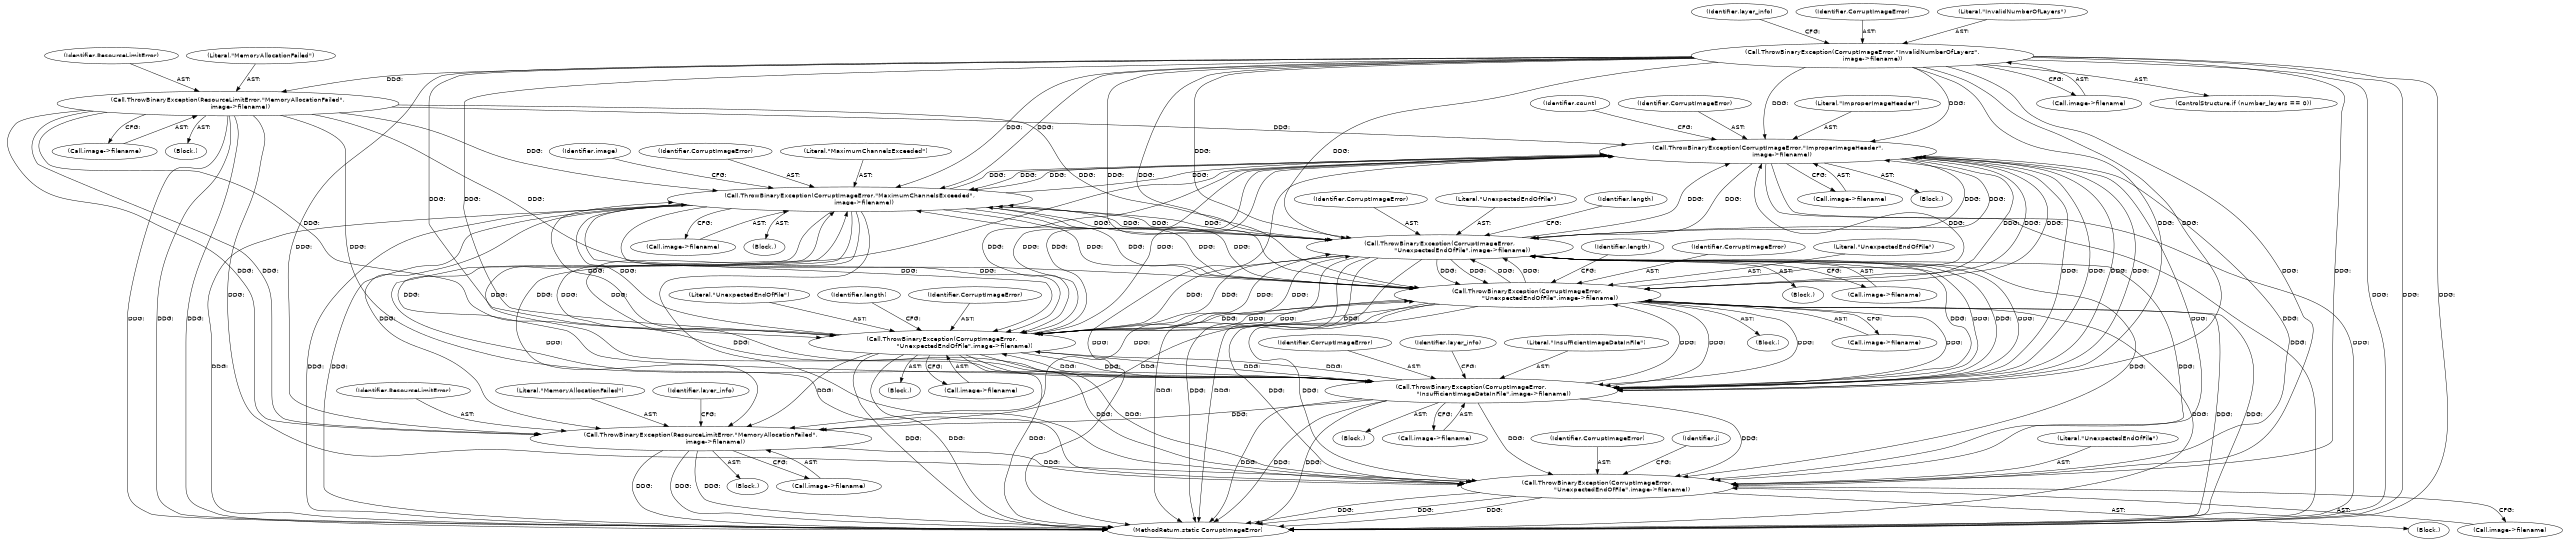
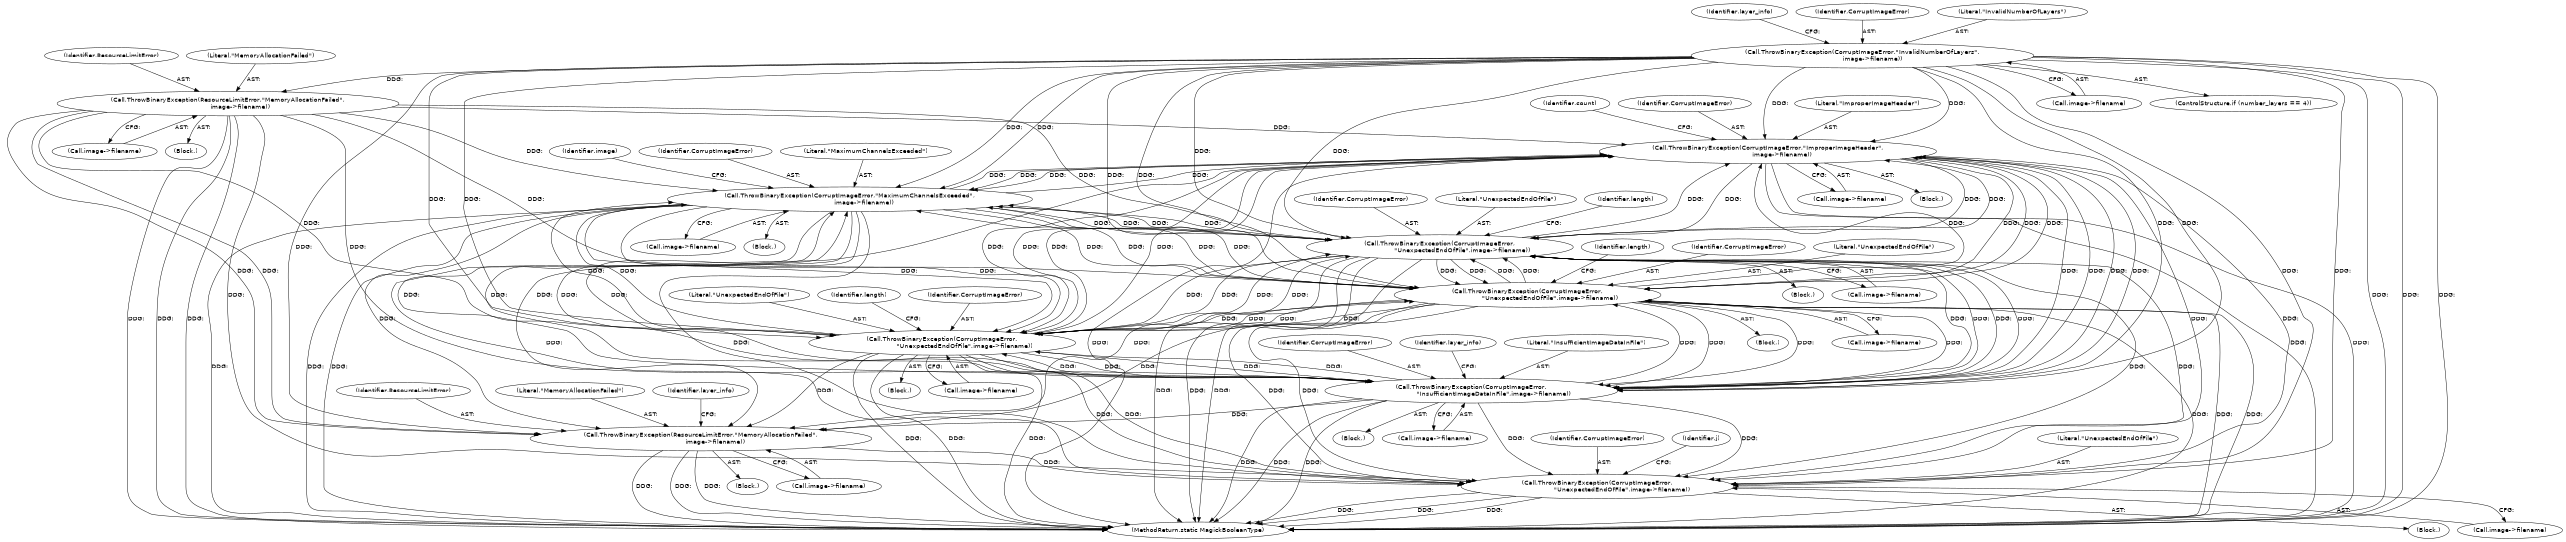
(2244, 104) -> (2244, 104)
(1198, 530) -> (1198, 530)
